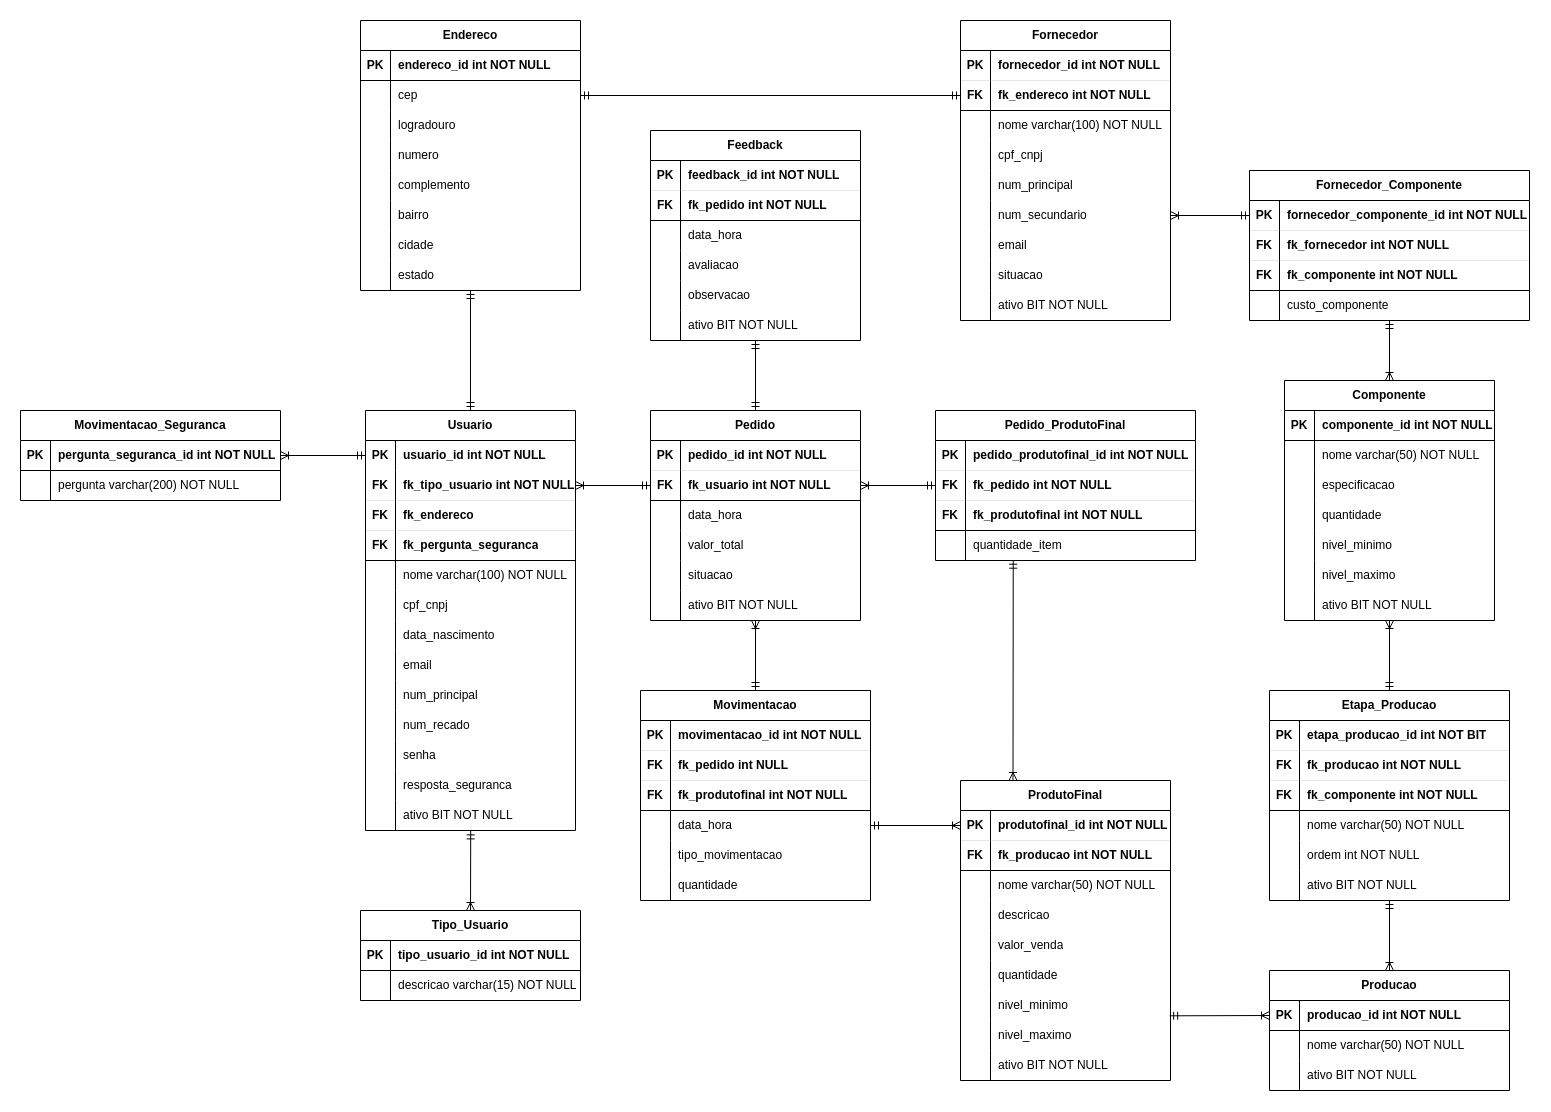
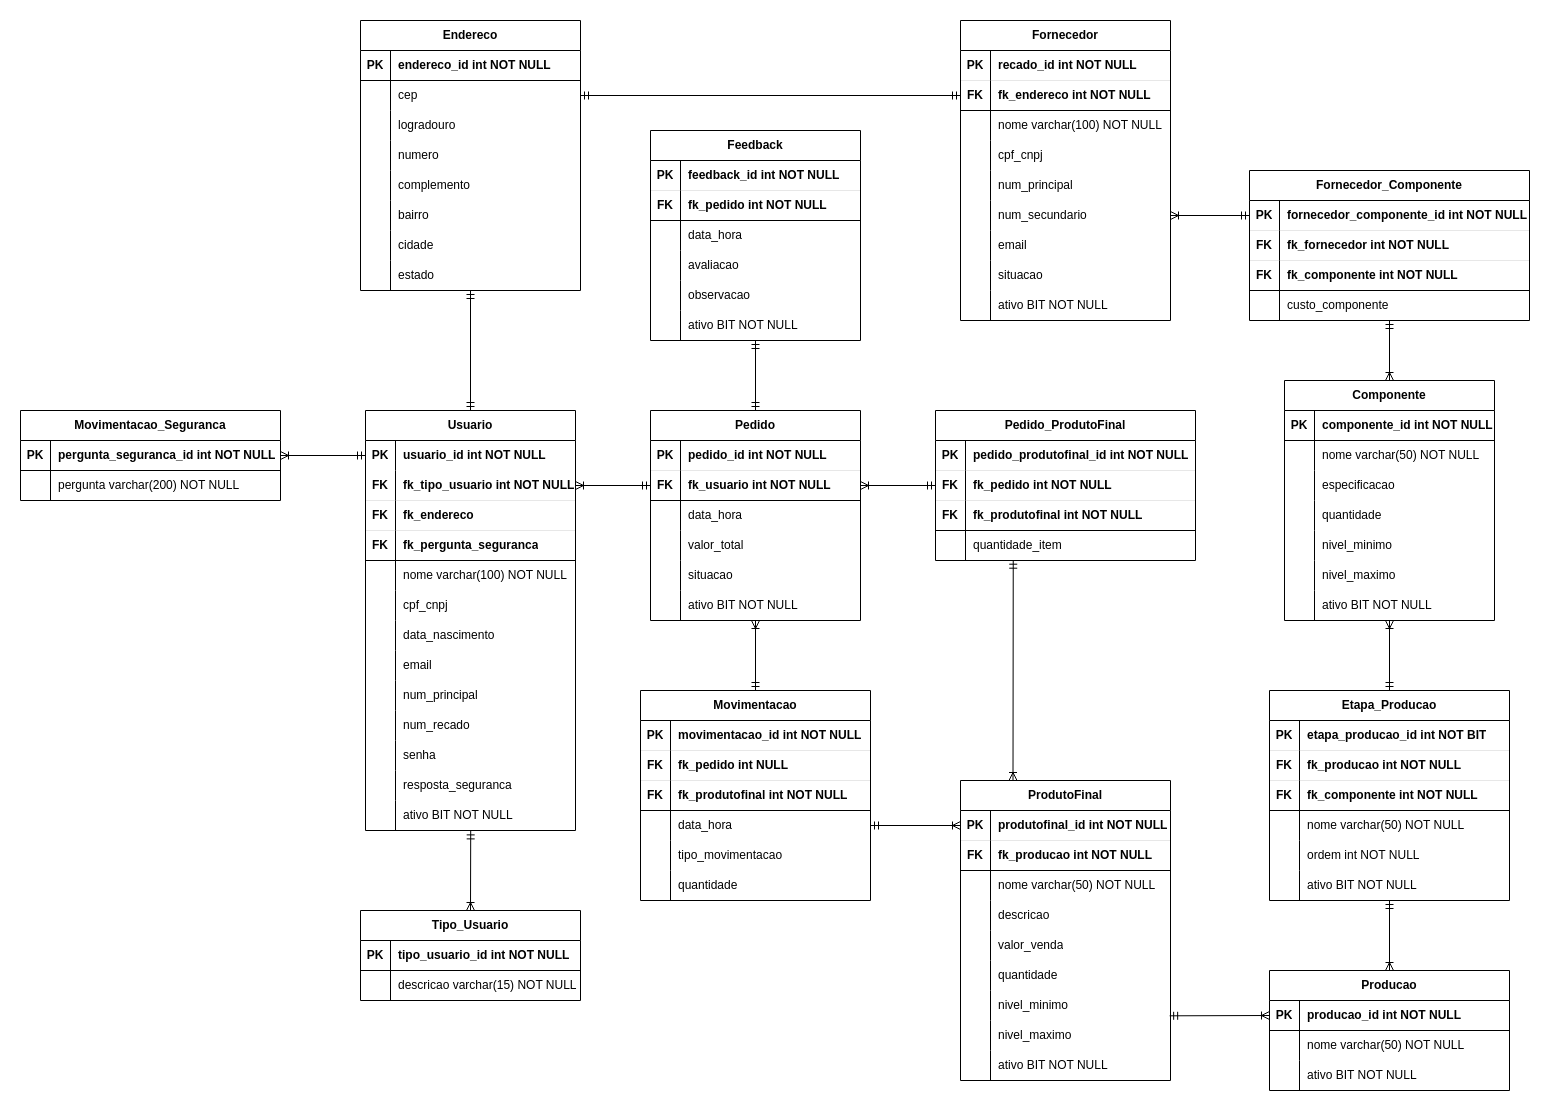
(1078, 66) -> (1065, 66)
